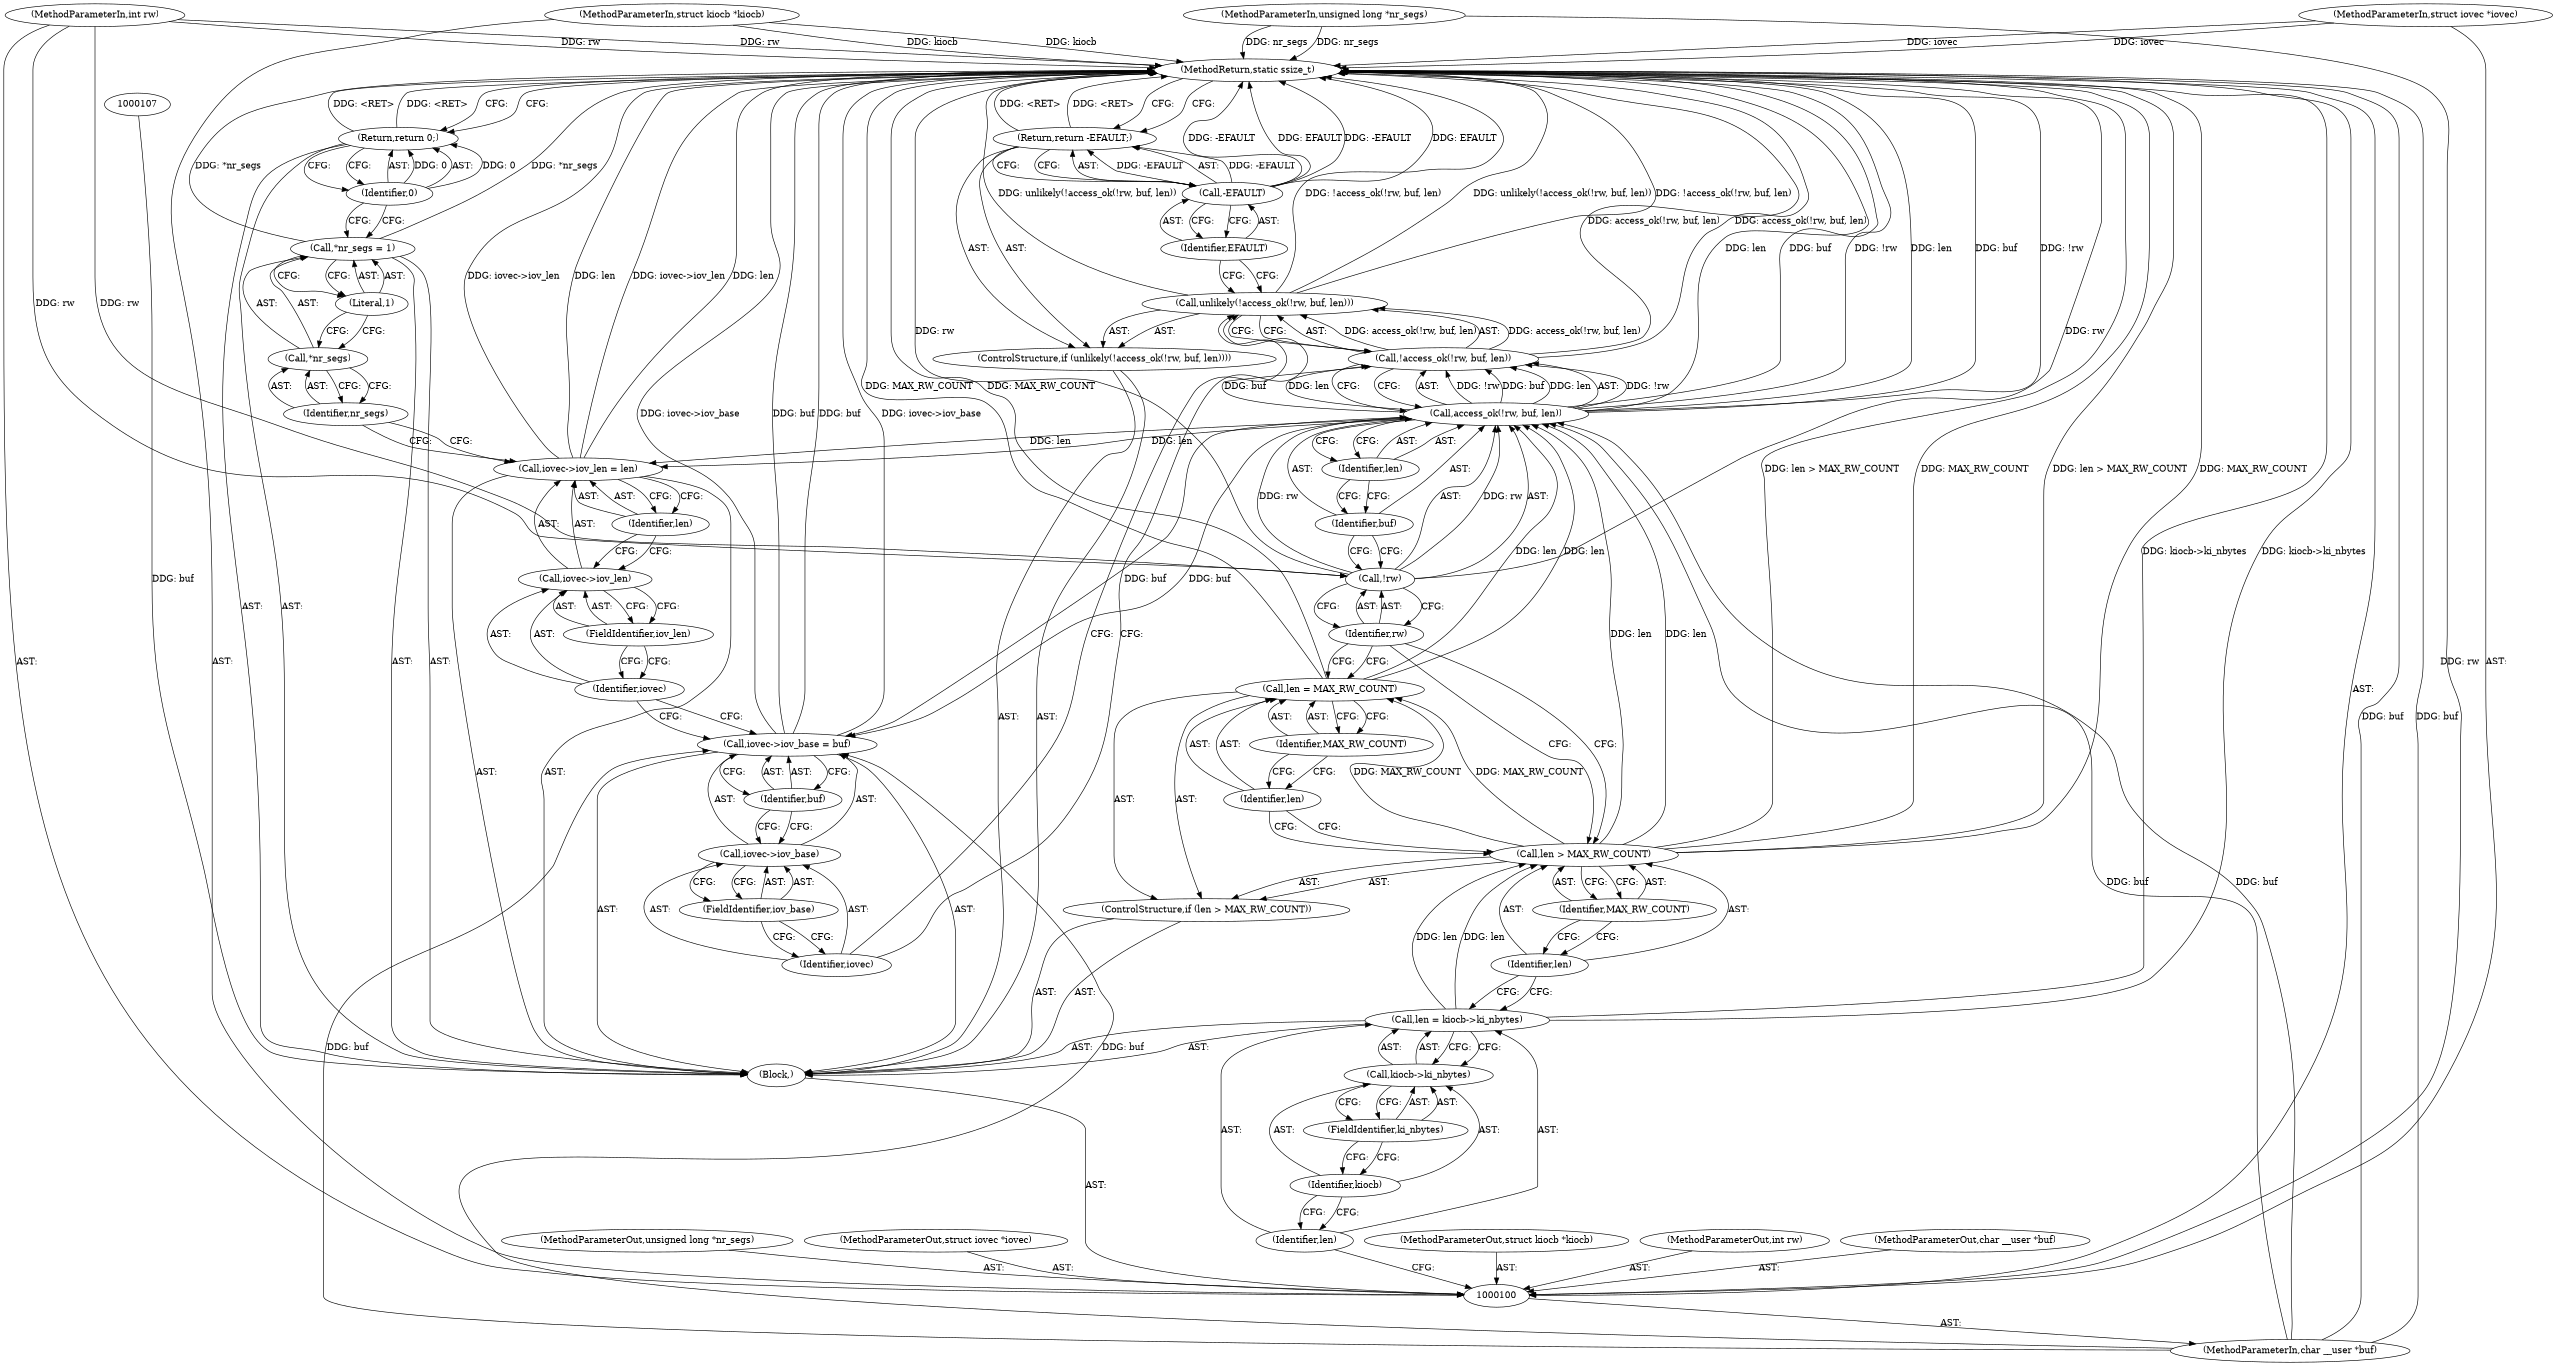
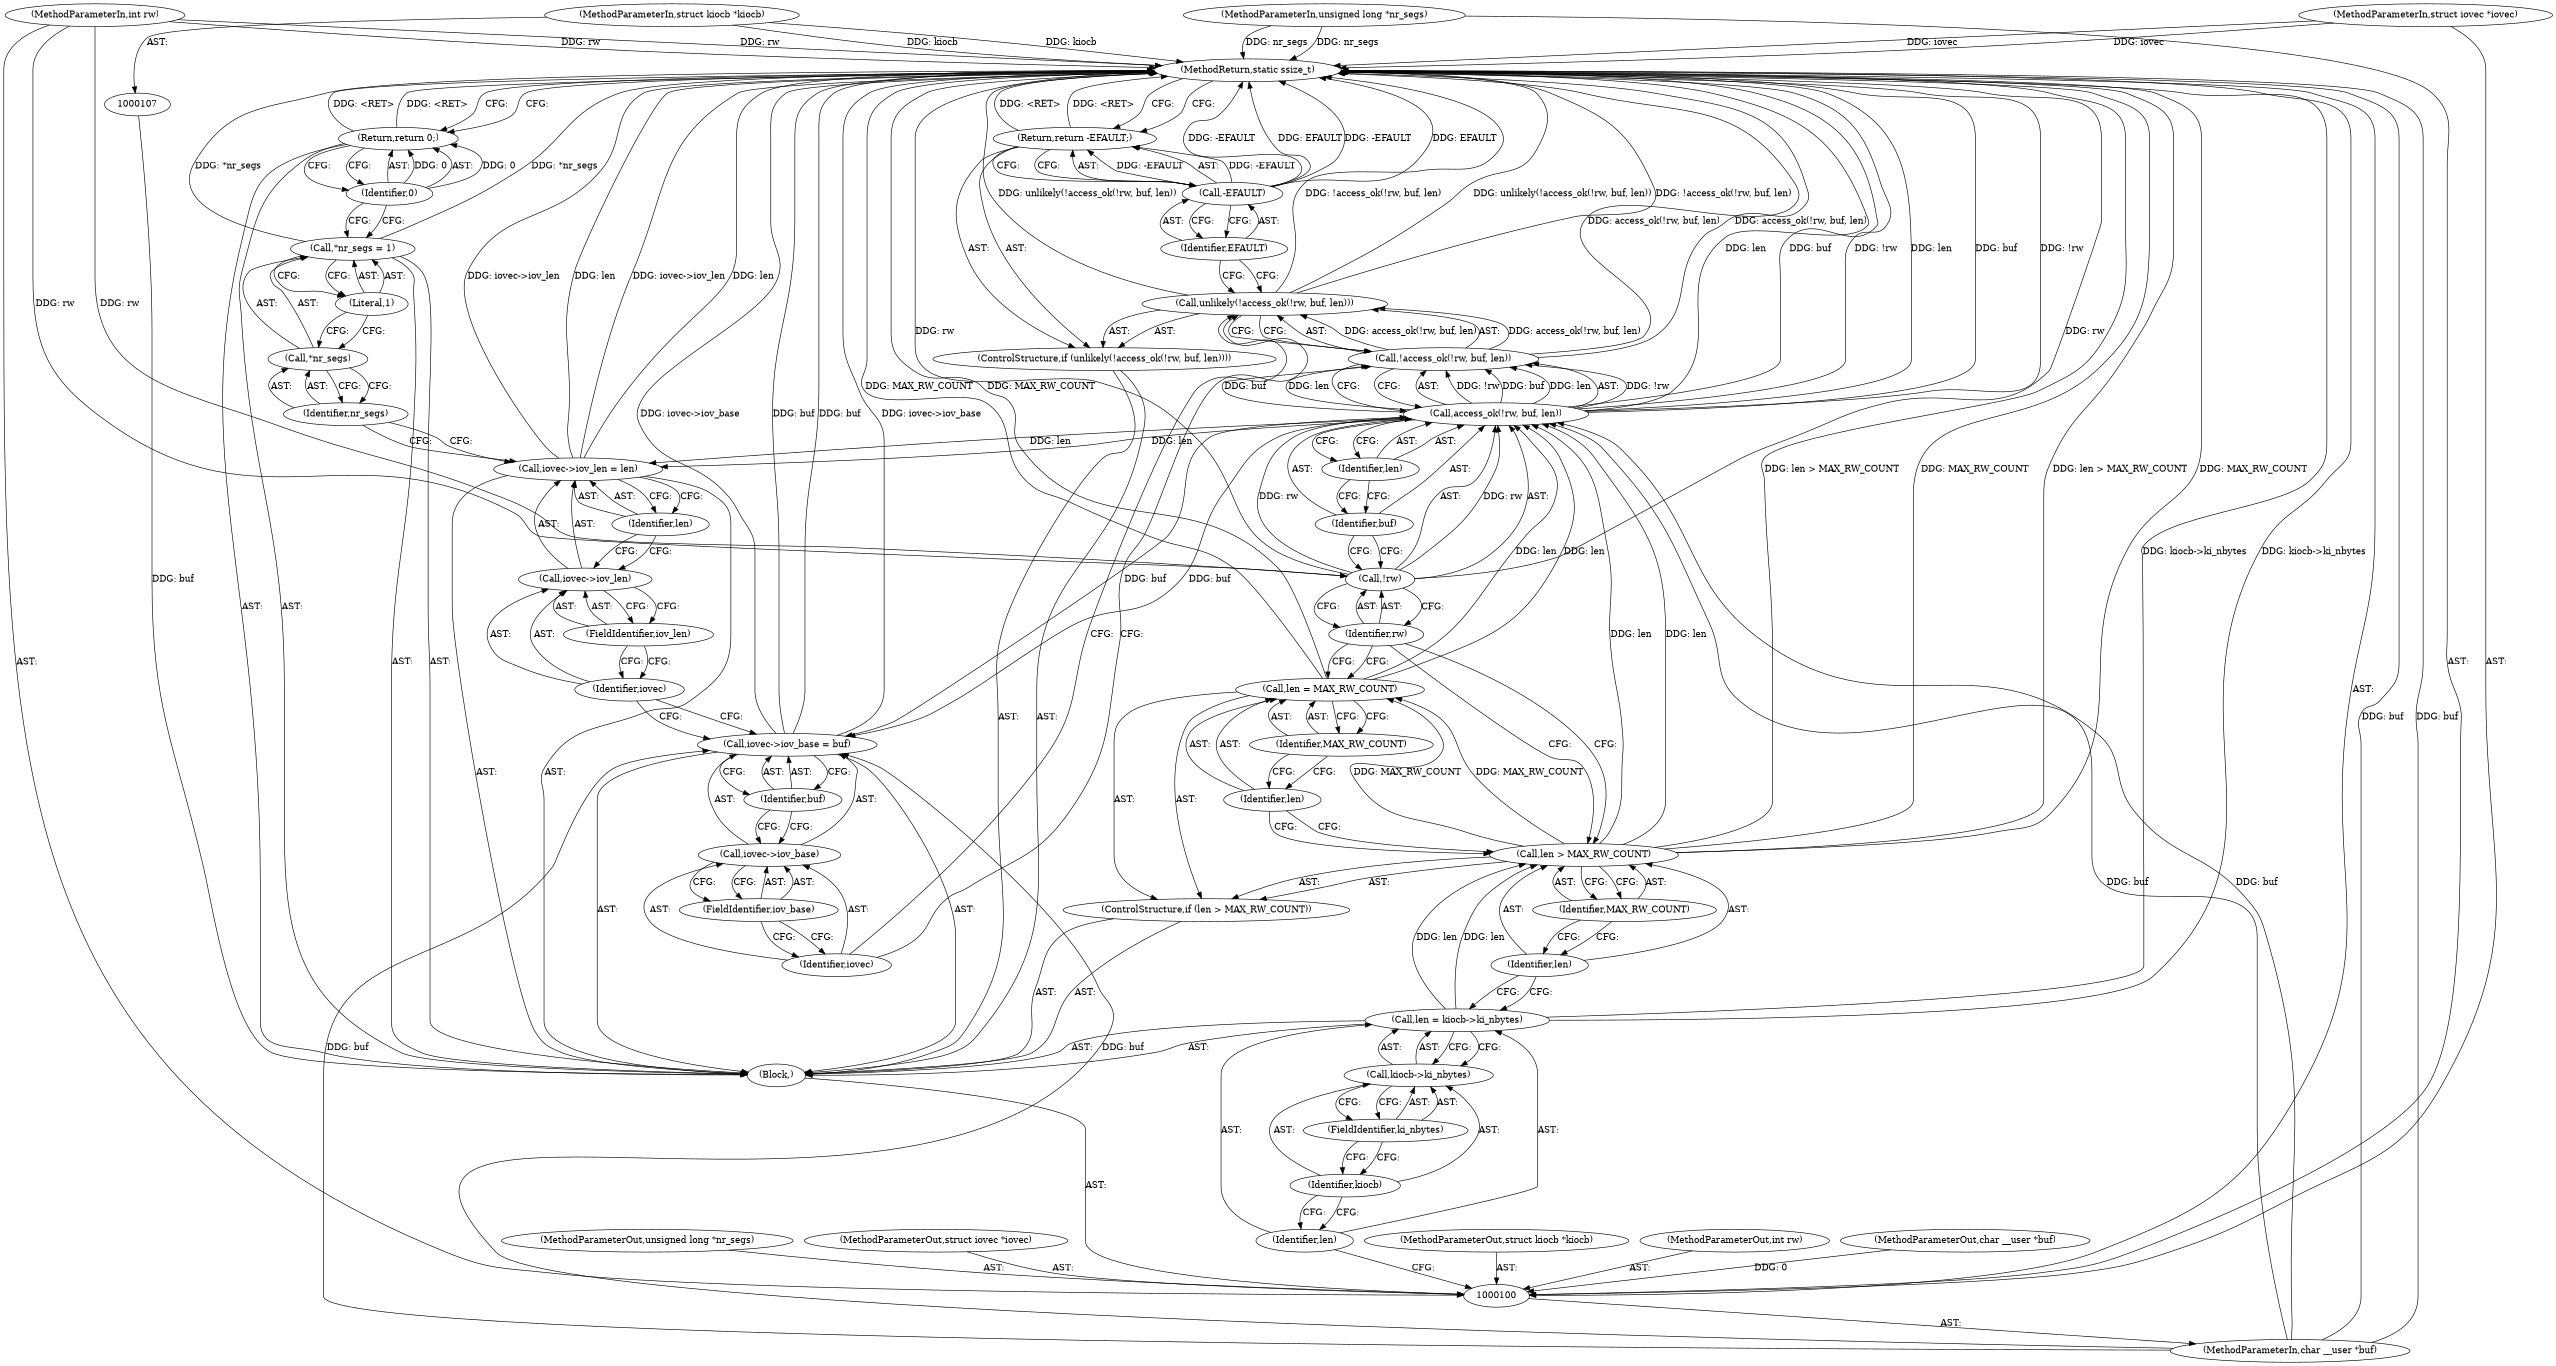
(2460, 662) -> (2460, 662)
(231, 1039) -> (331, 22)
(1771, 1268) -> (1771, 1268)
